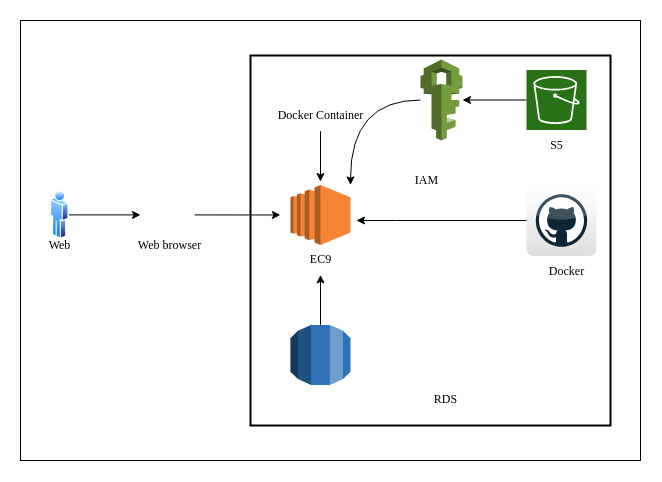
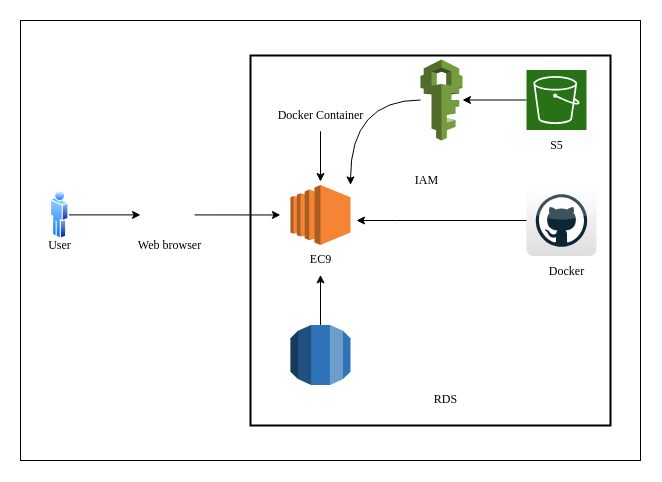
(60, 246) -> (60, 246)
